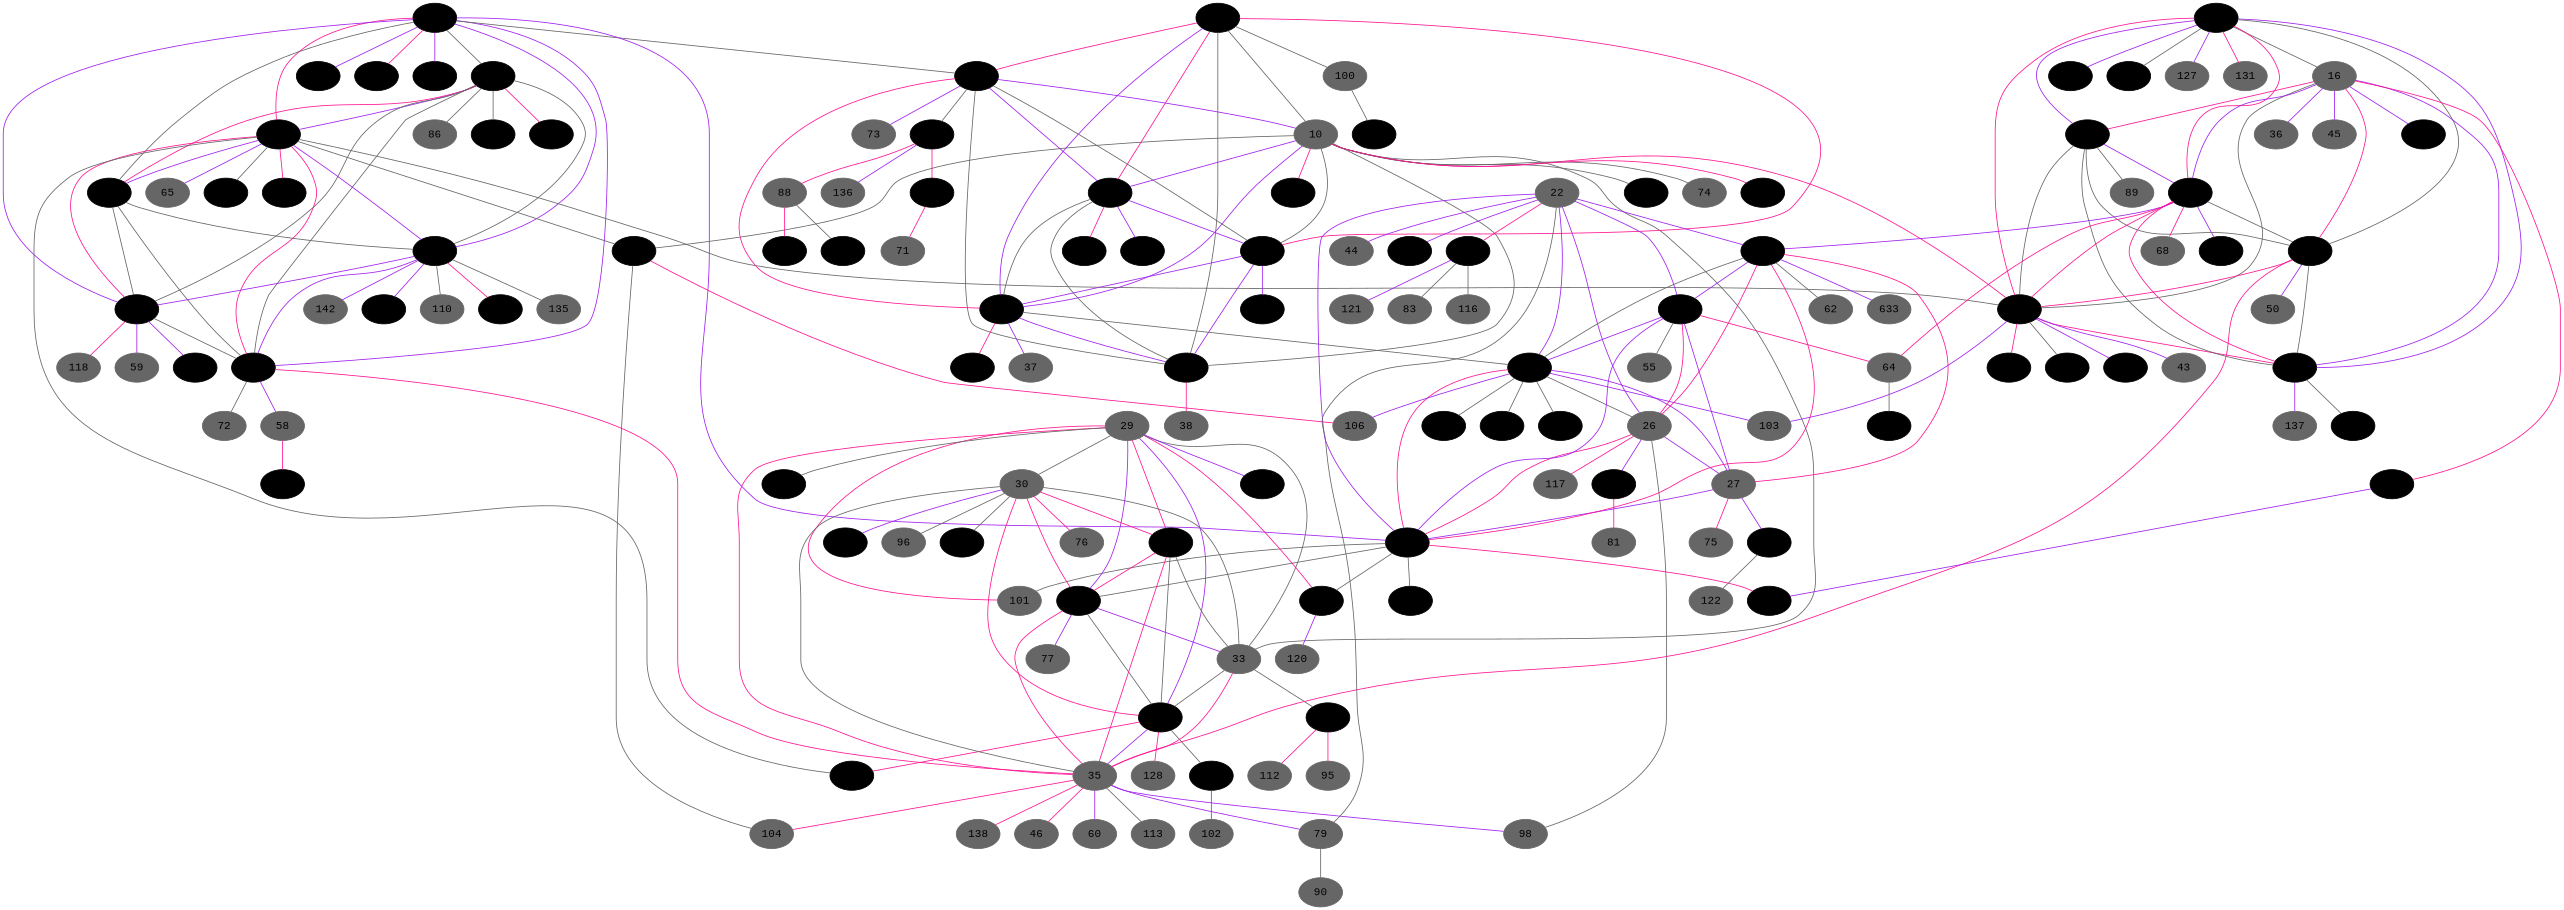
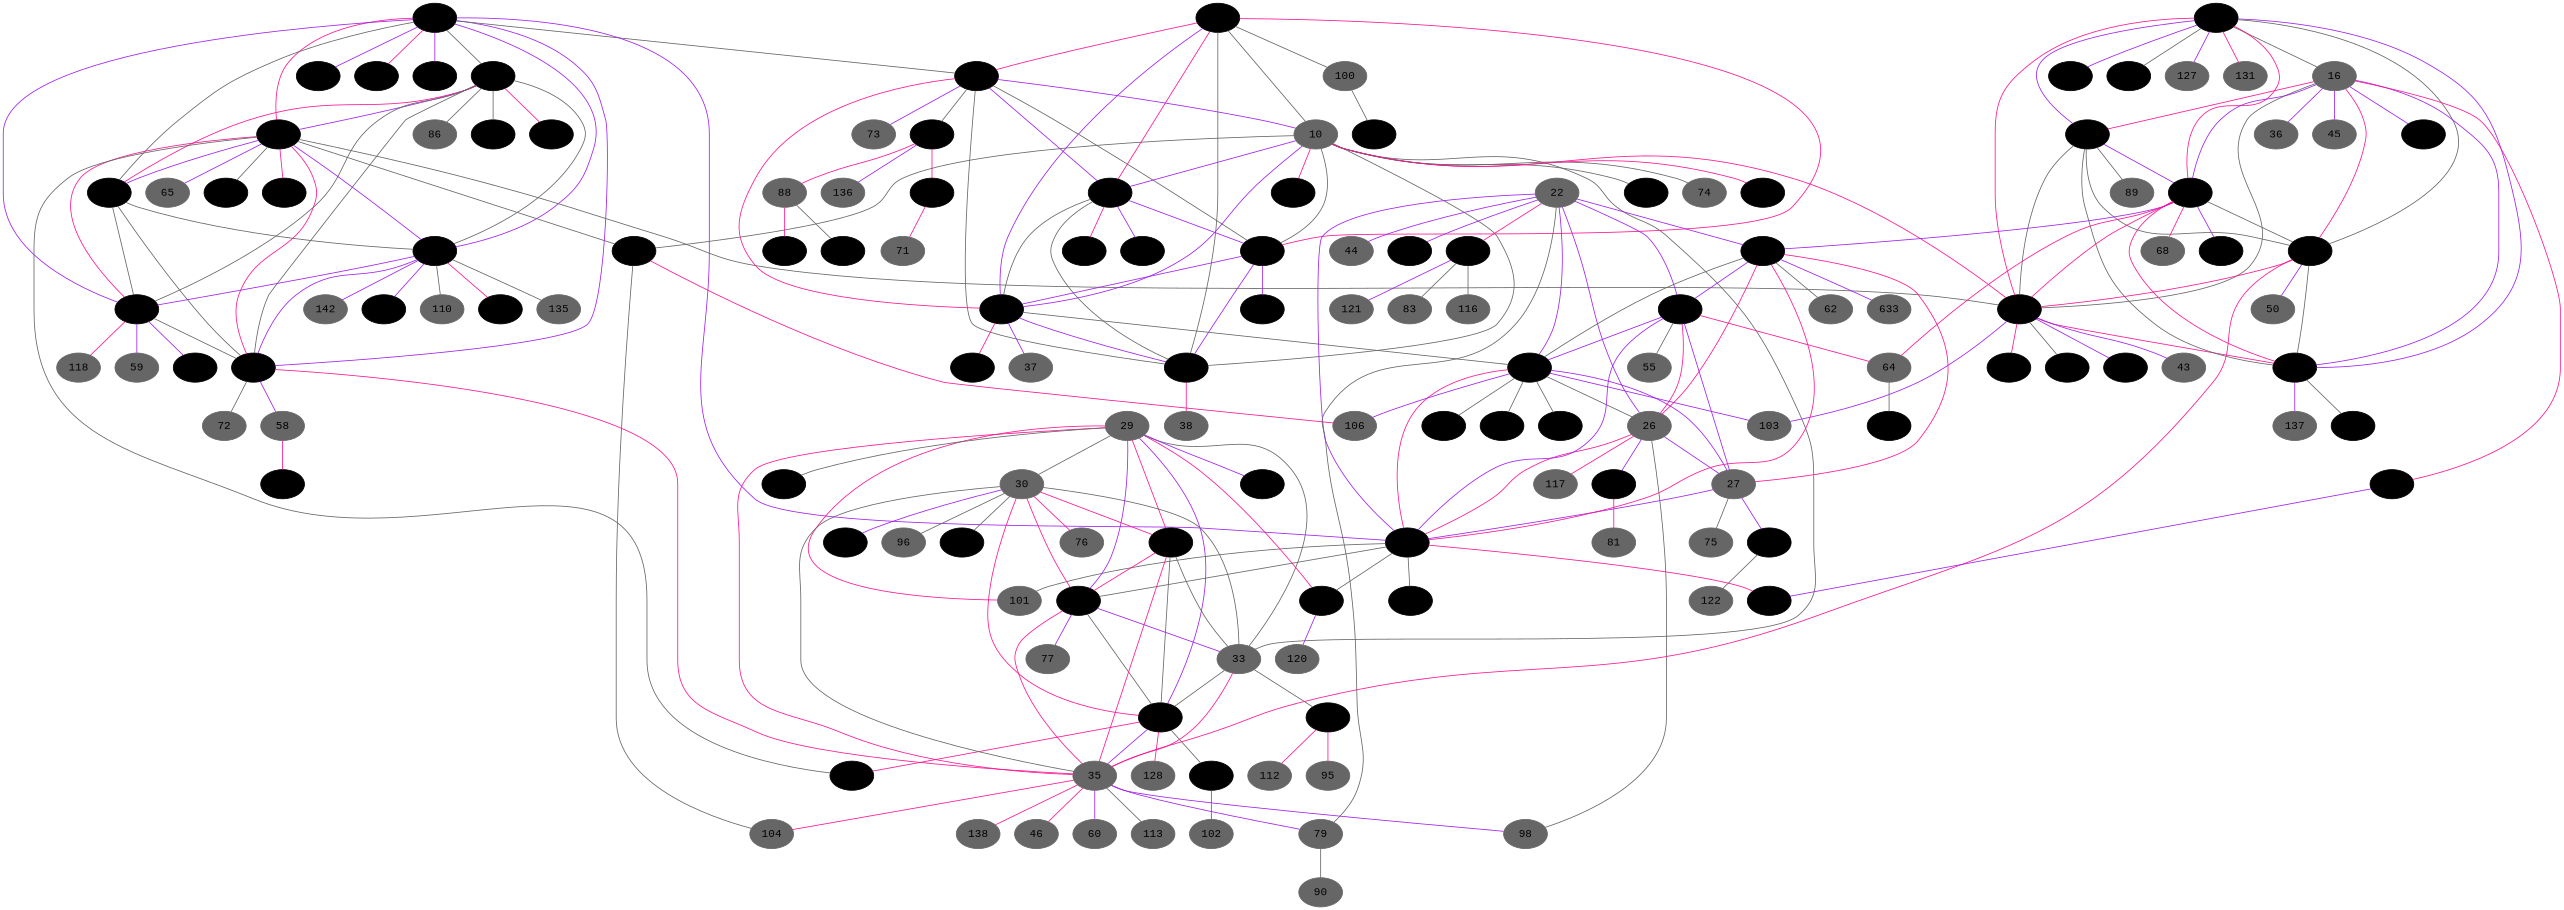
(1722, 513) -> (1722, 513)
